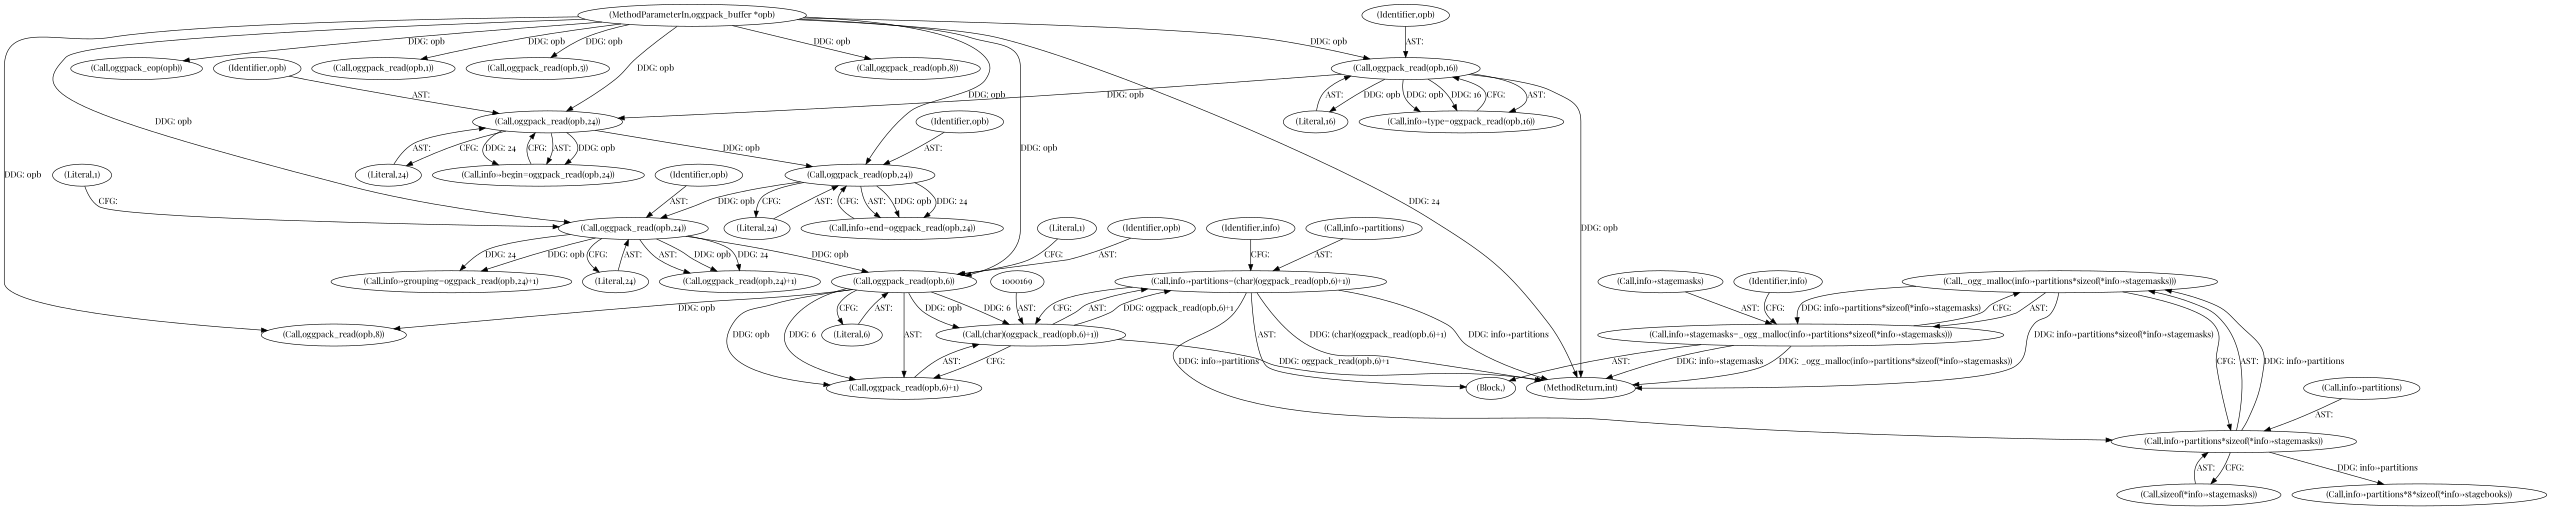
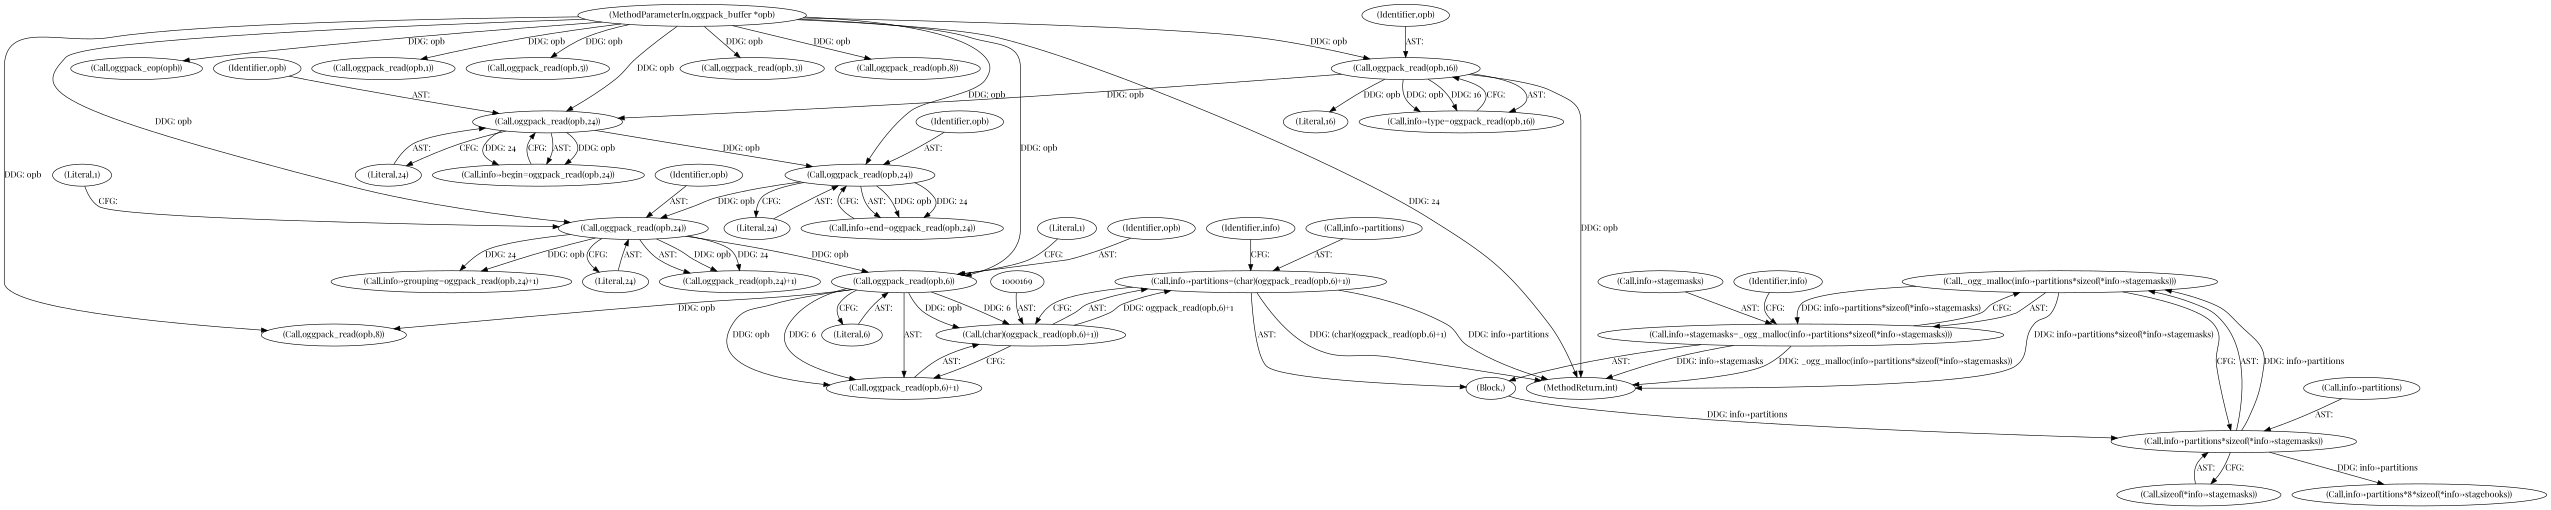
none -> (752, 69)
(1326, 90) -> none
(1326, 373) -> none
(1582, 419) -> (1809, 426)
